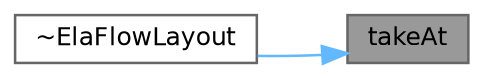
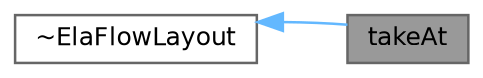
(290, 56) -> (315, 23)
